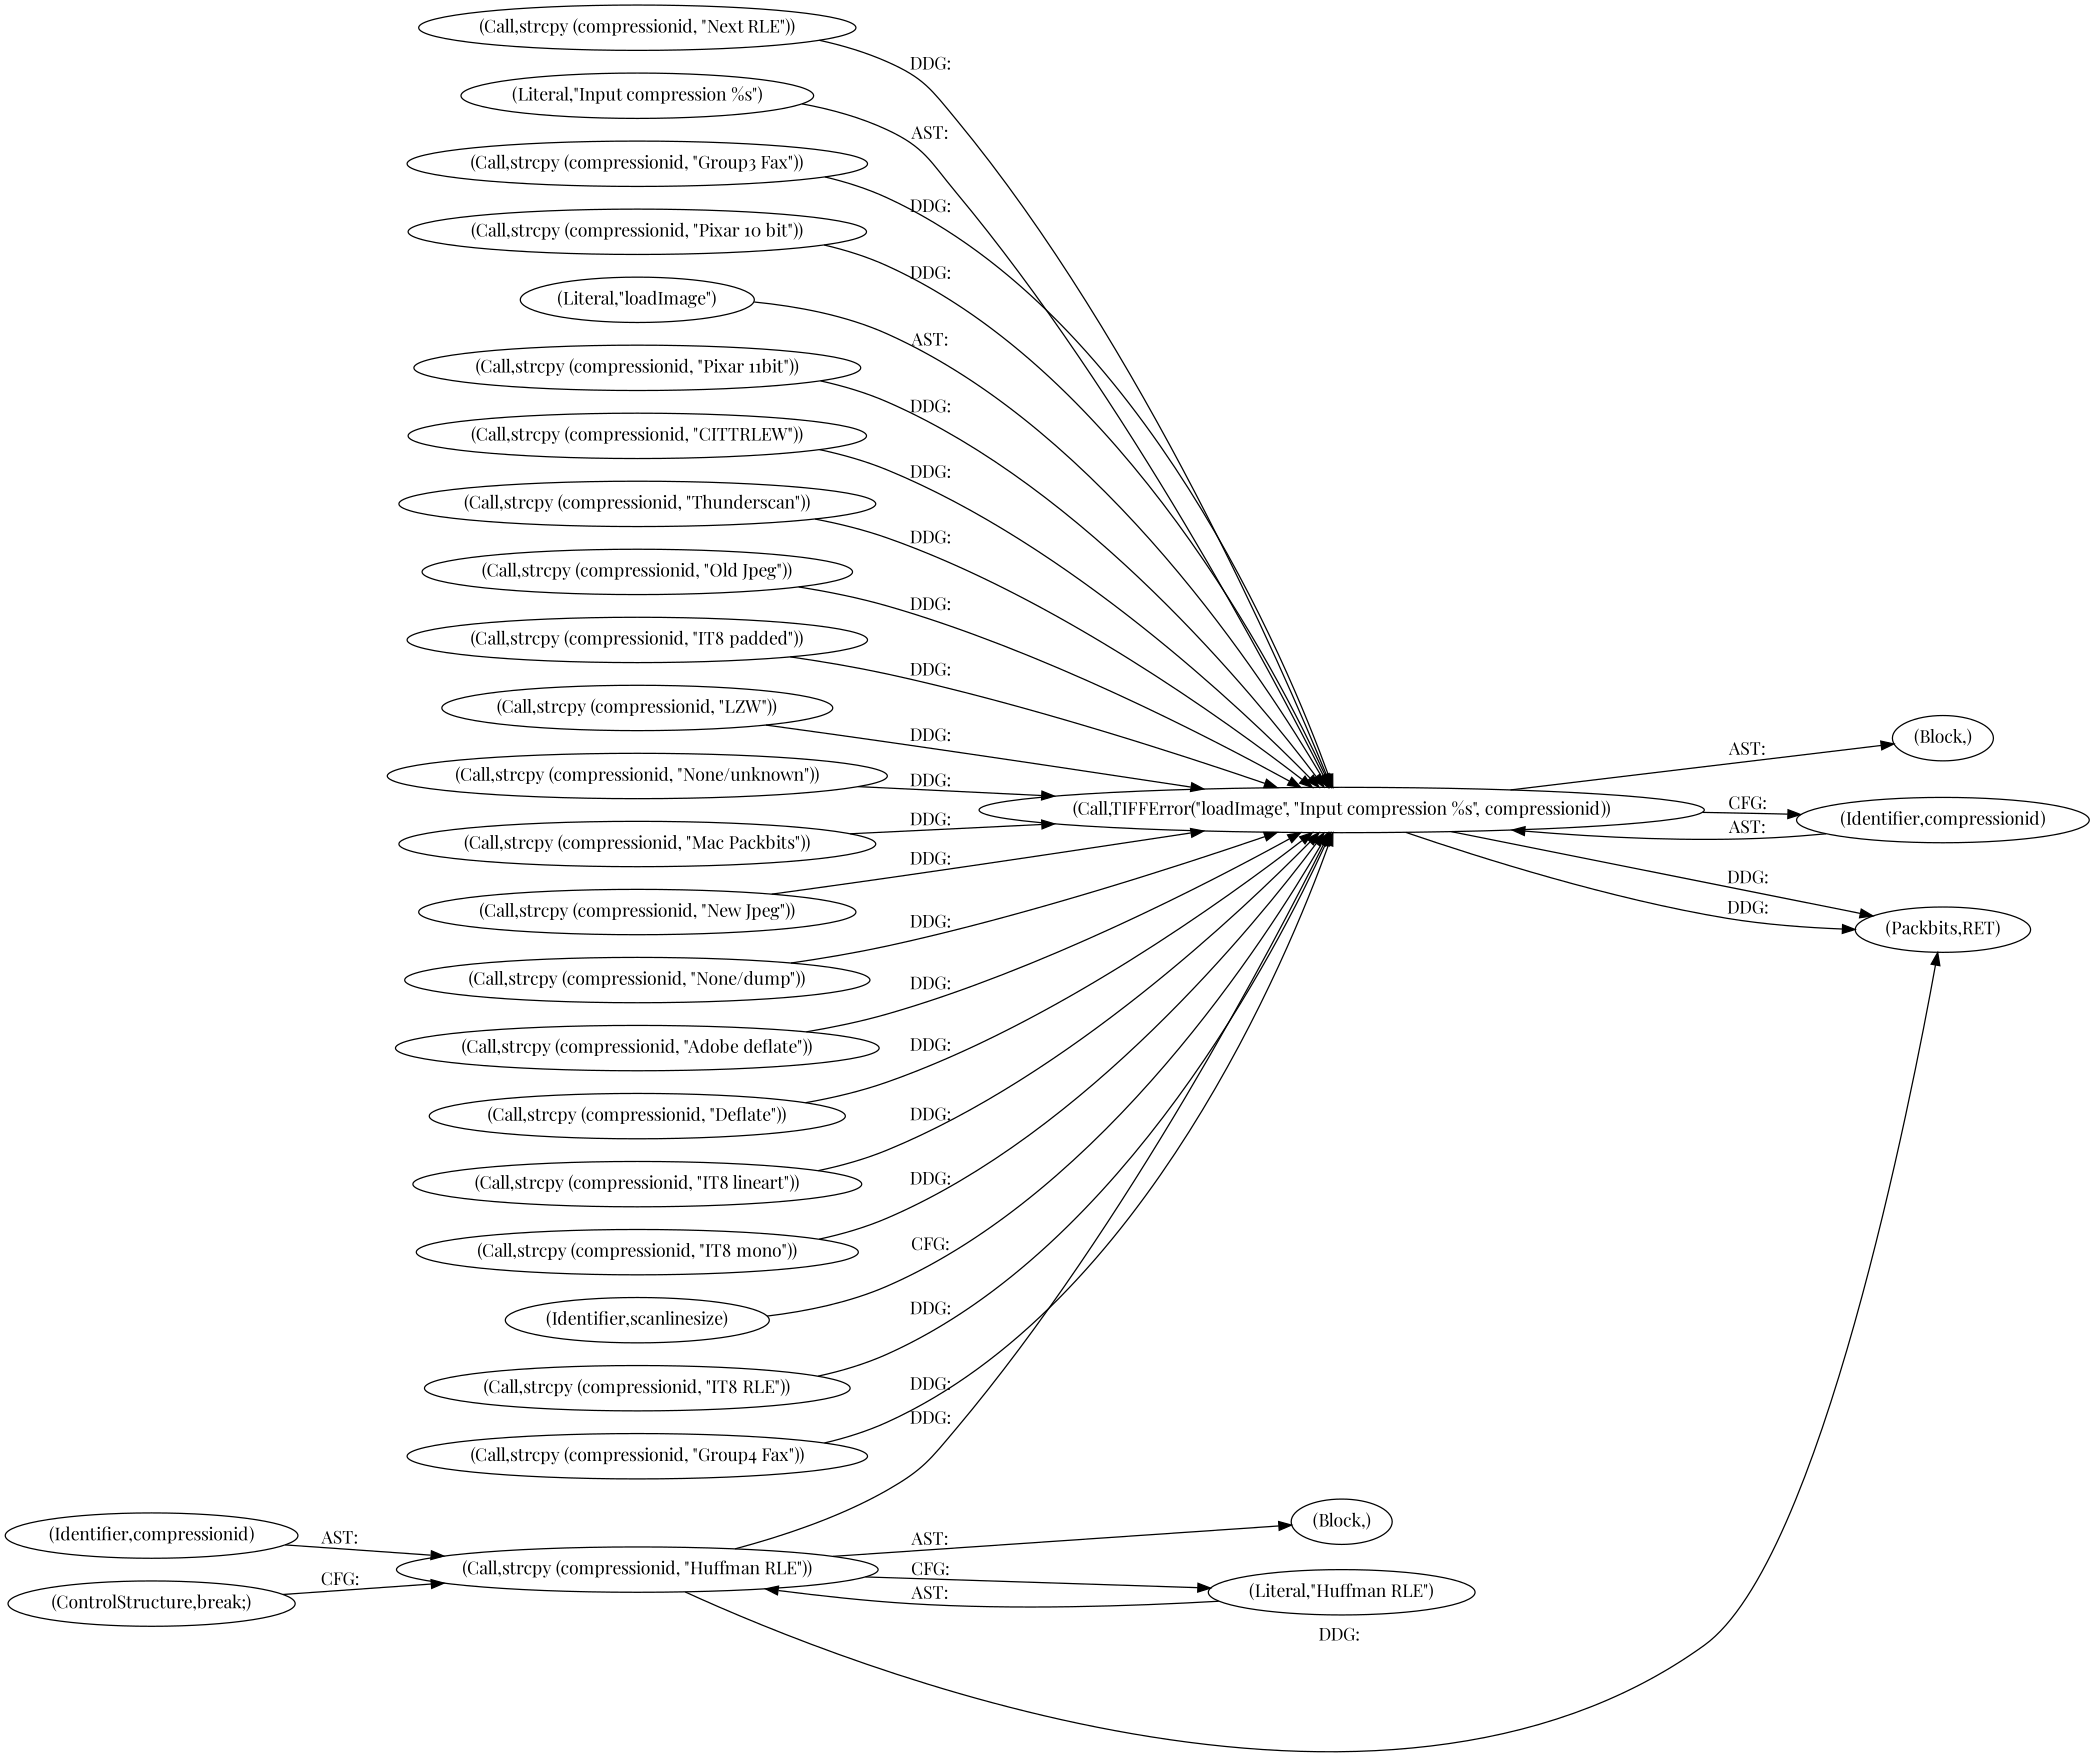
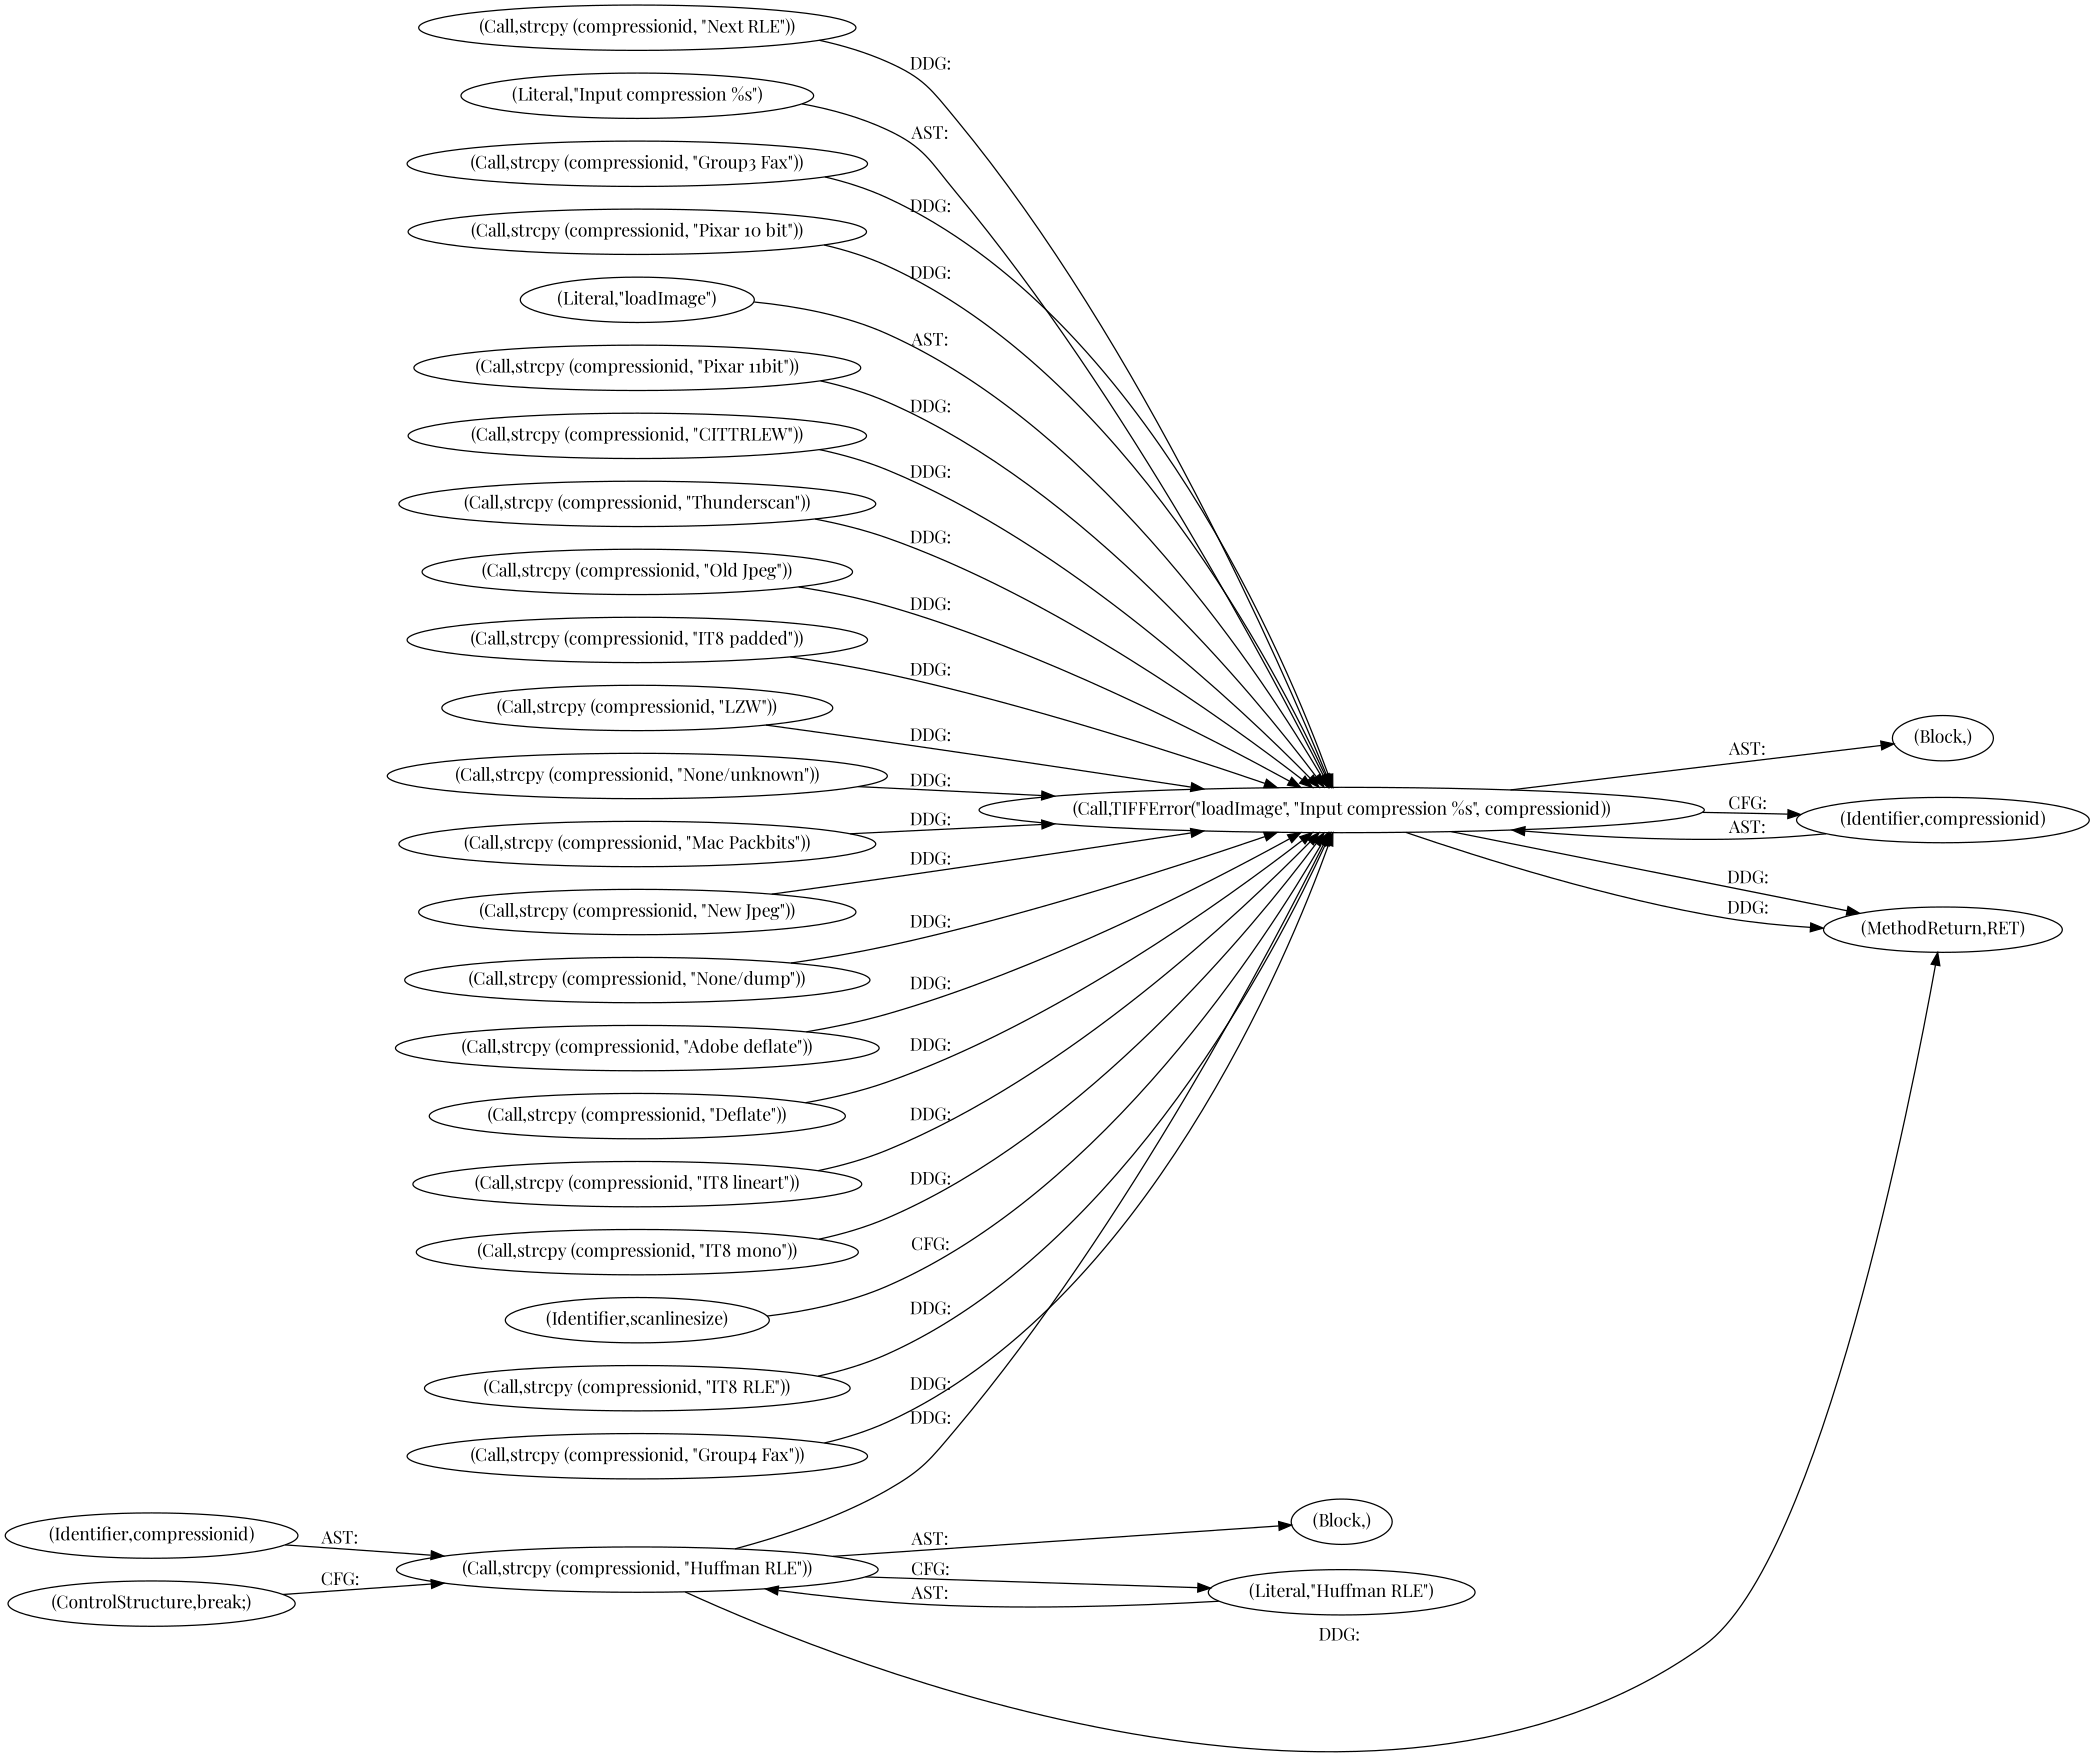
(1943, 930) -> (1943, 930)
